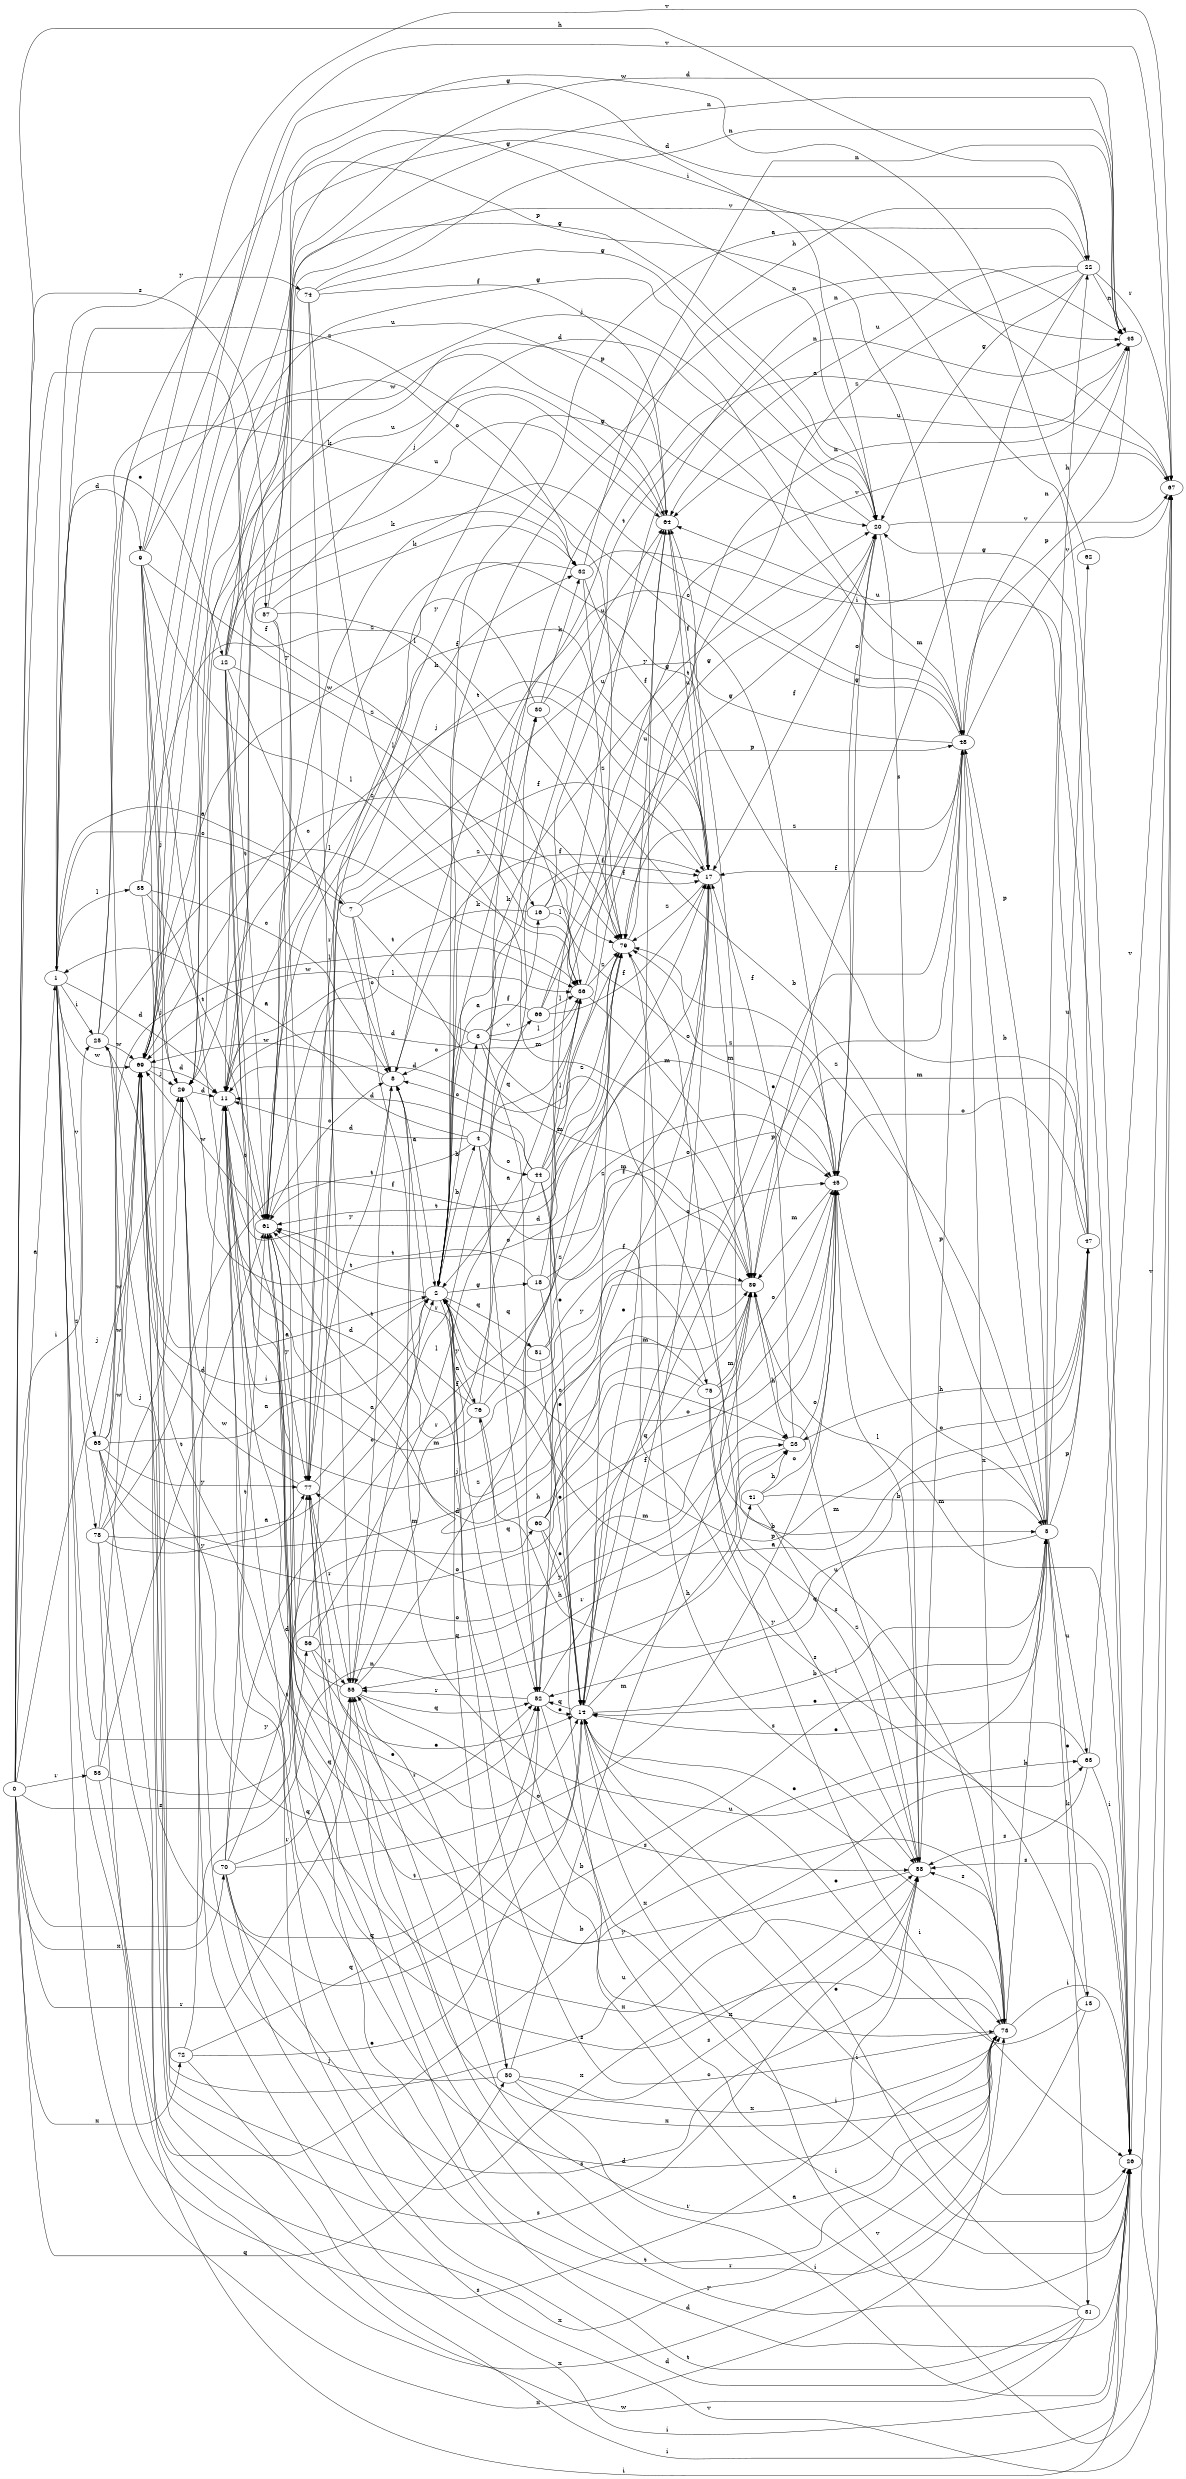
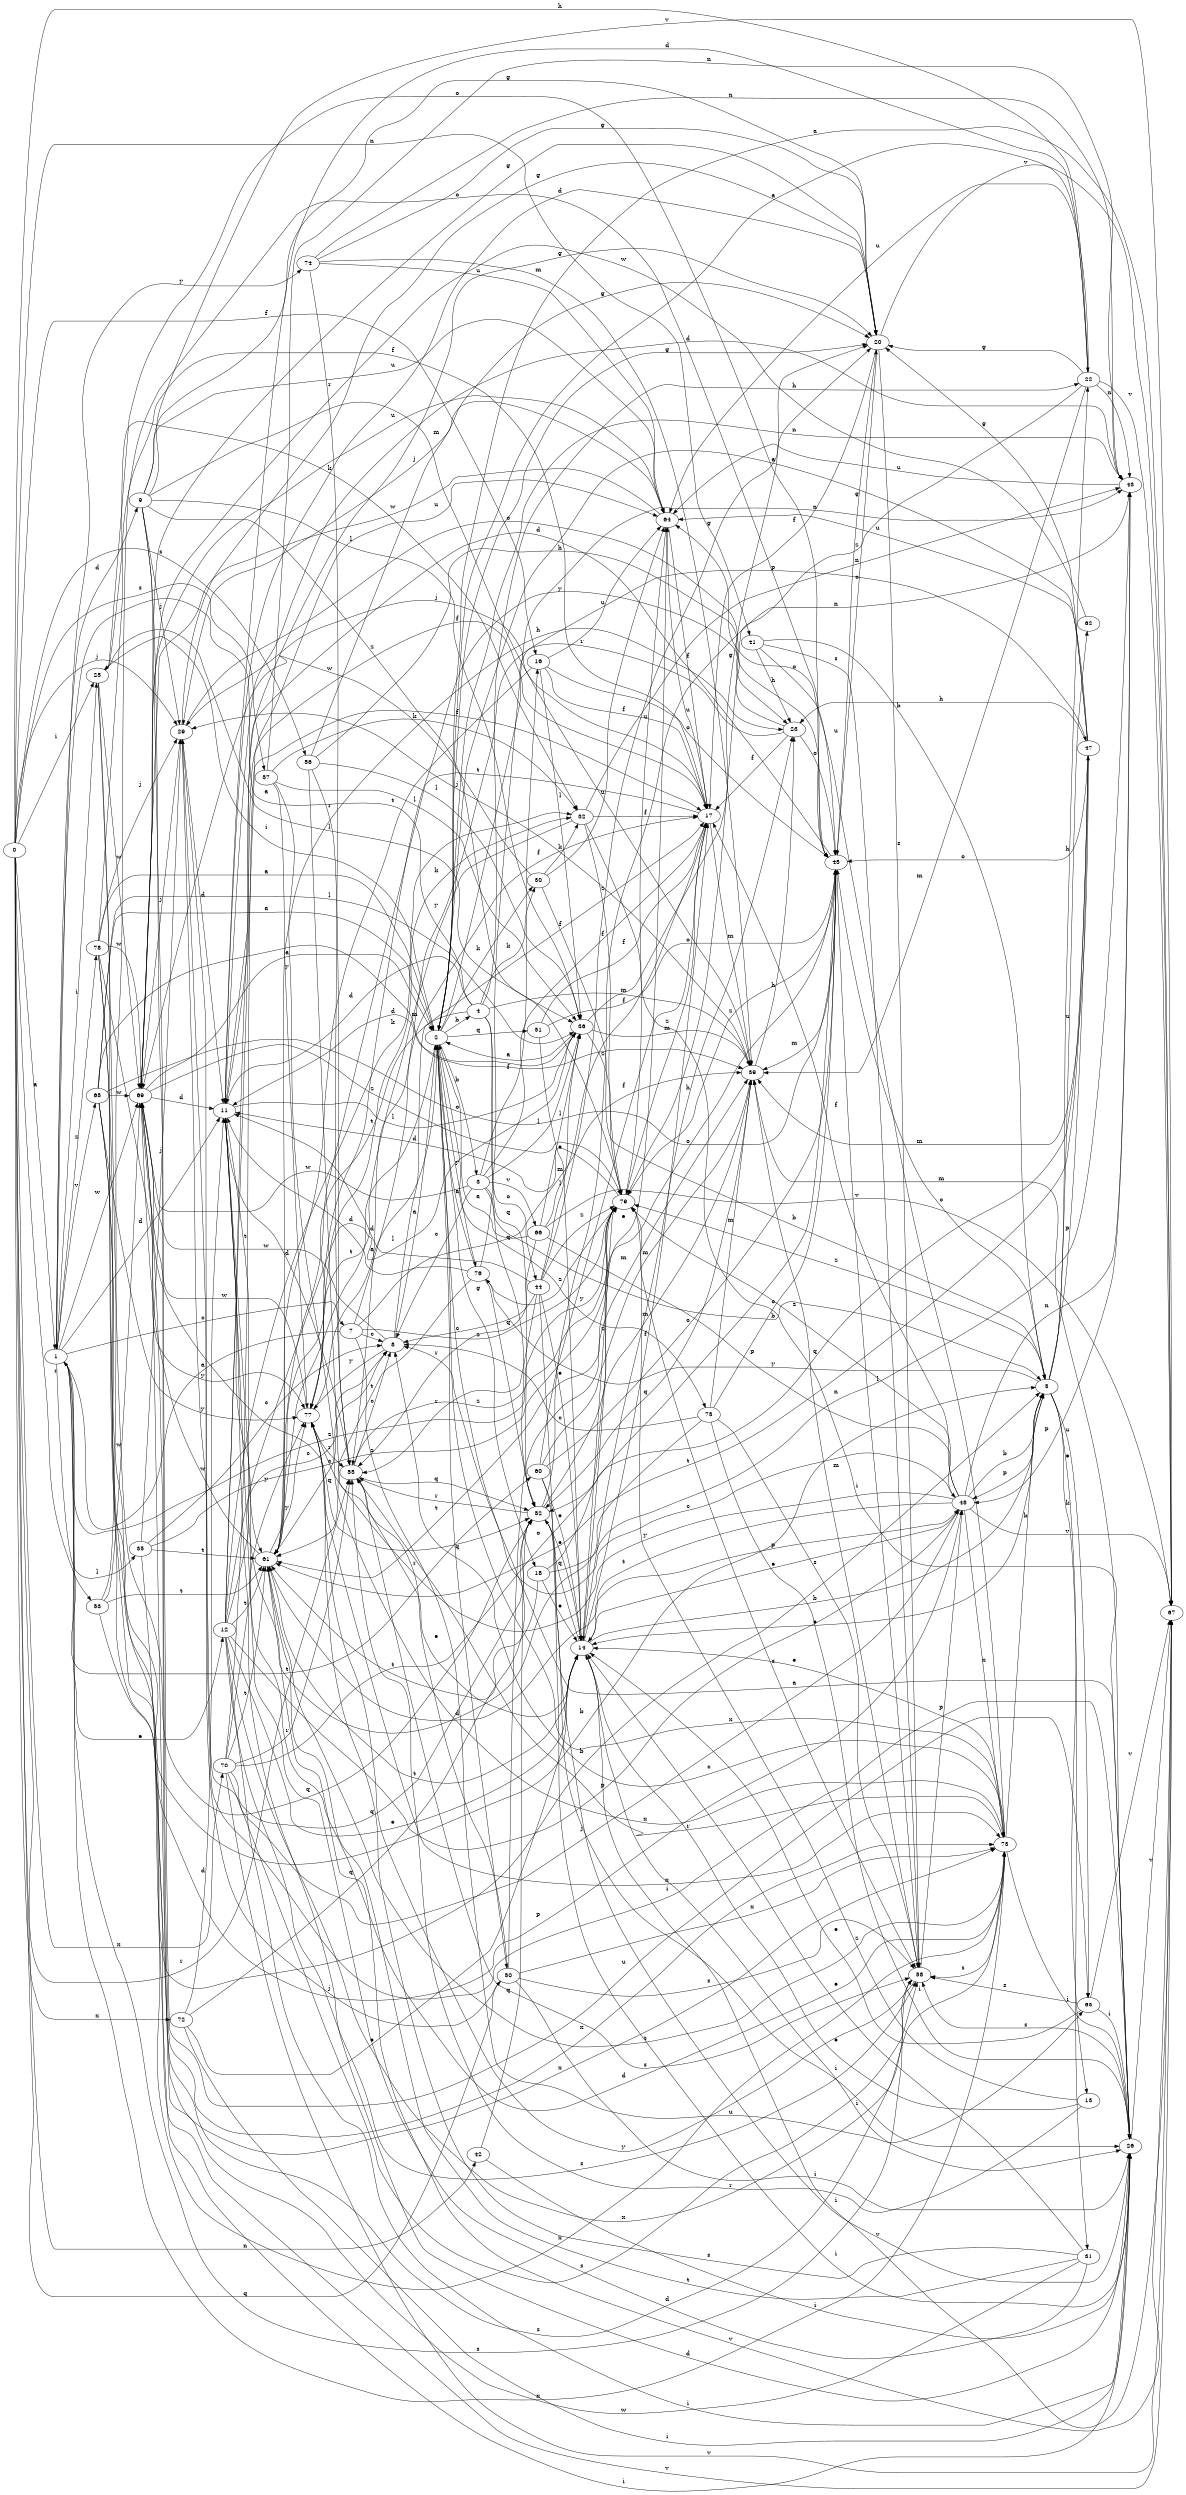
(478, 282) -> (478, 271)
(1130, 293) -> (1130, 394)
none -> (478, 2155)
(709, 2288) -> (709, 2255)
